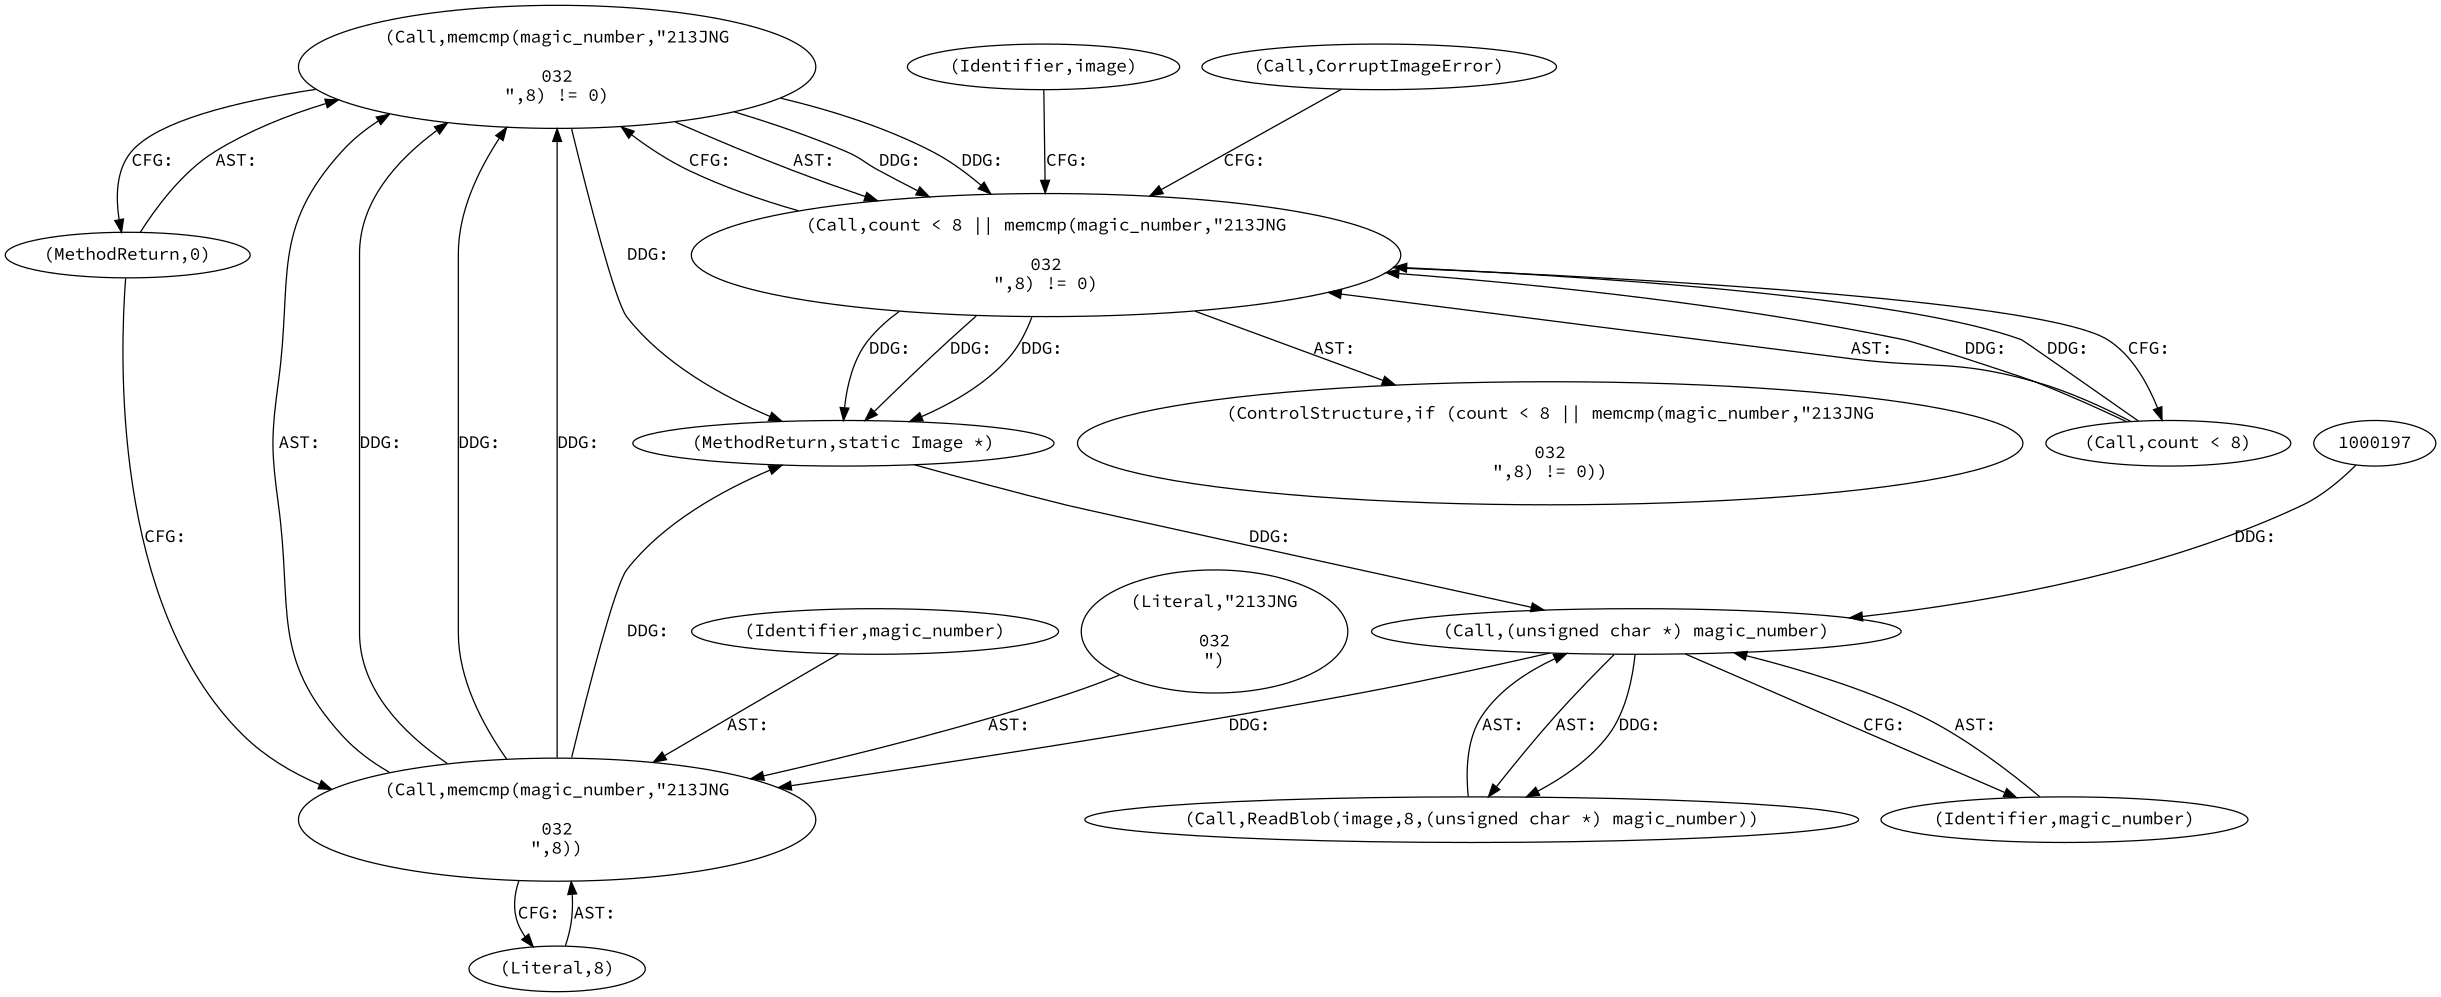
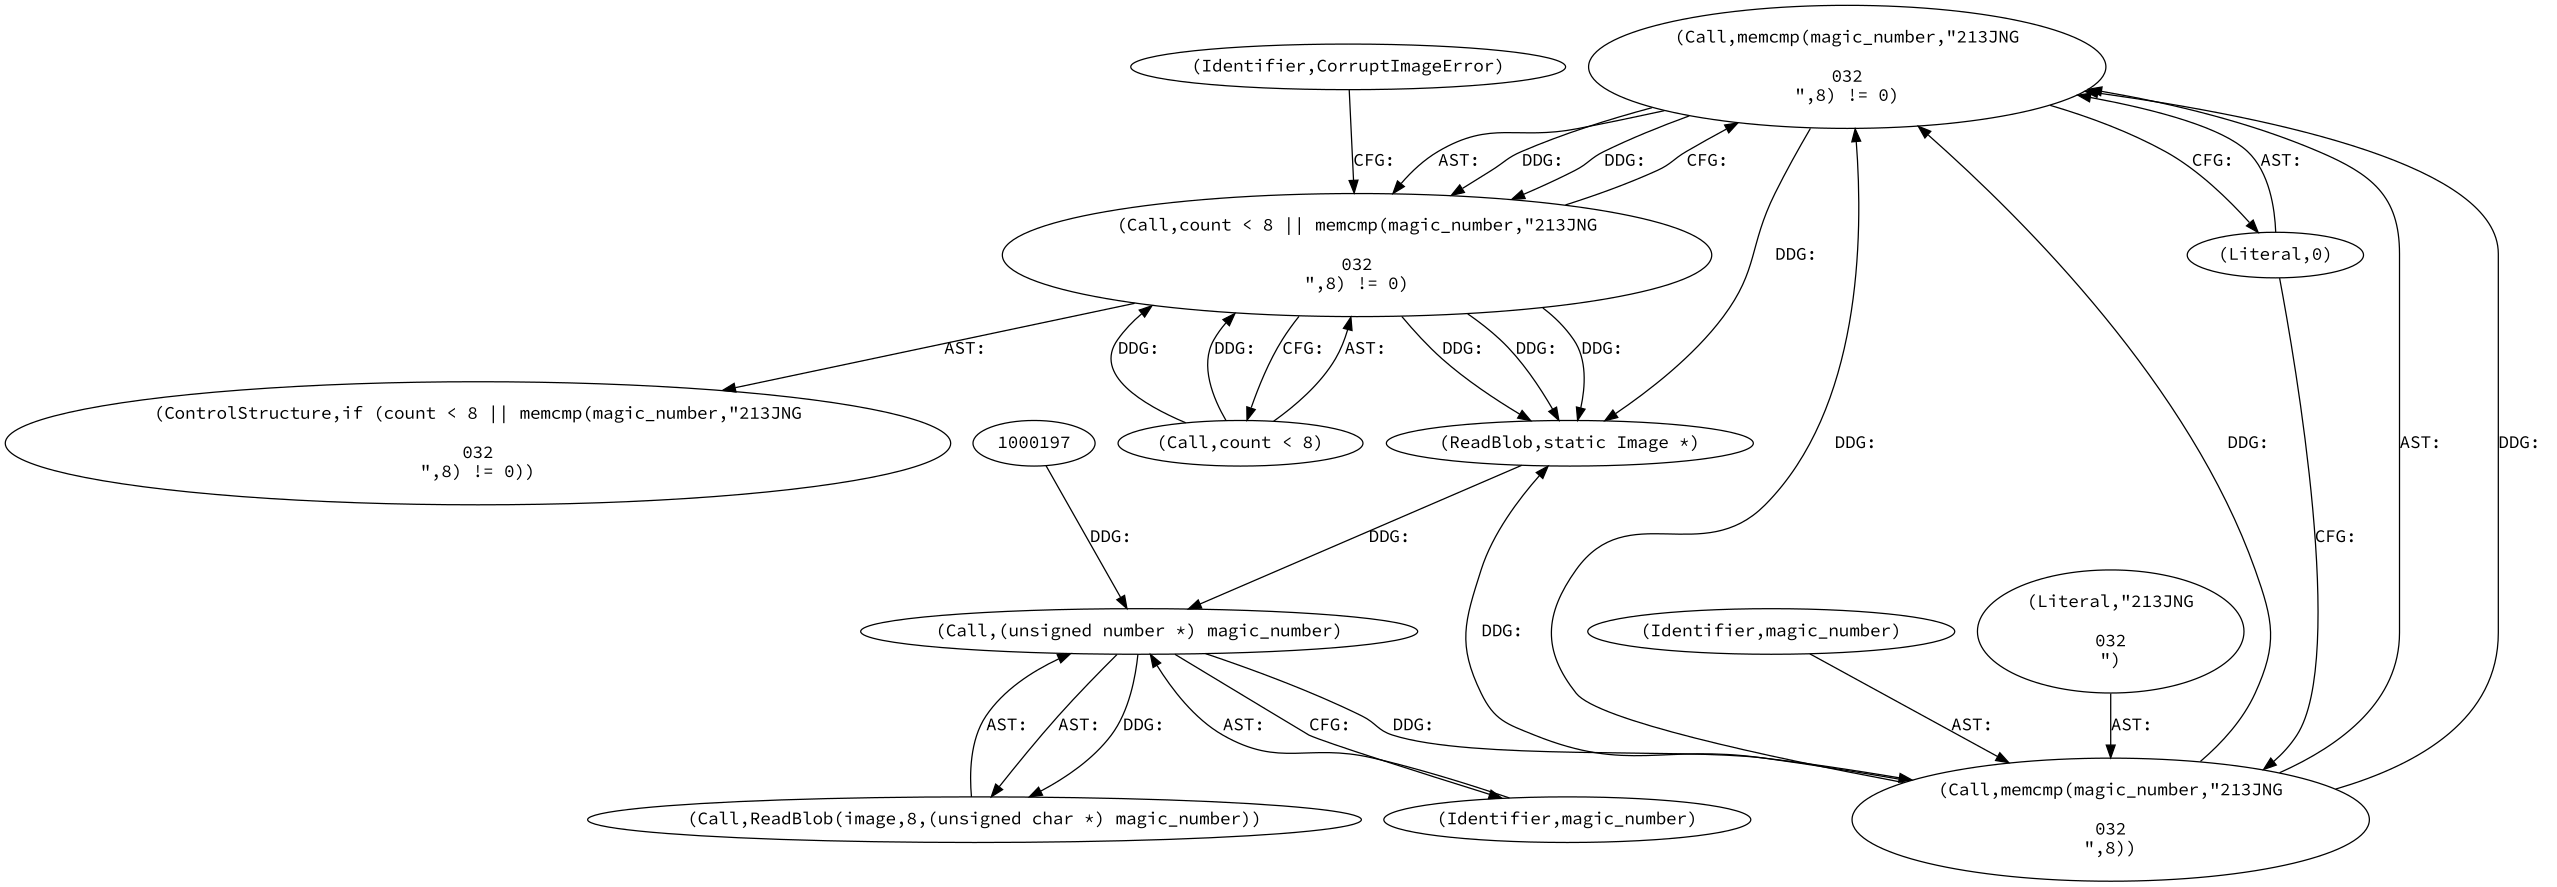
(1044, 67) -> none
(1379, 67) -> (1348, 67)
(128, 255) -> (2275, 255)
(843, 443) -> (1570, 443)
(1636, 631) -> (1139, 631)
(557, 969) -> none
